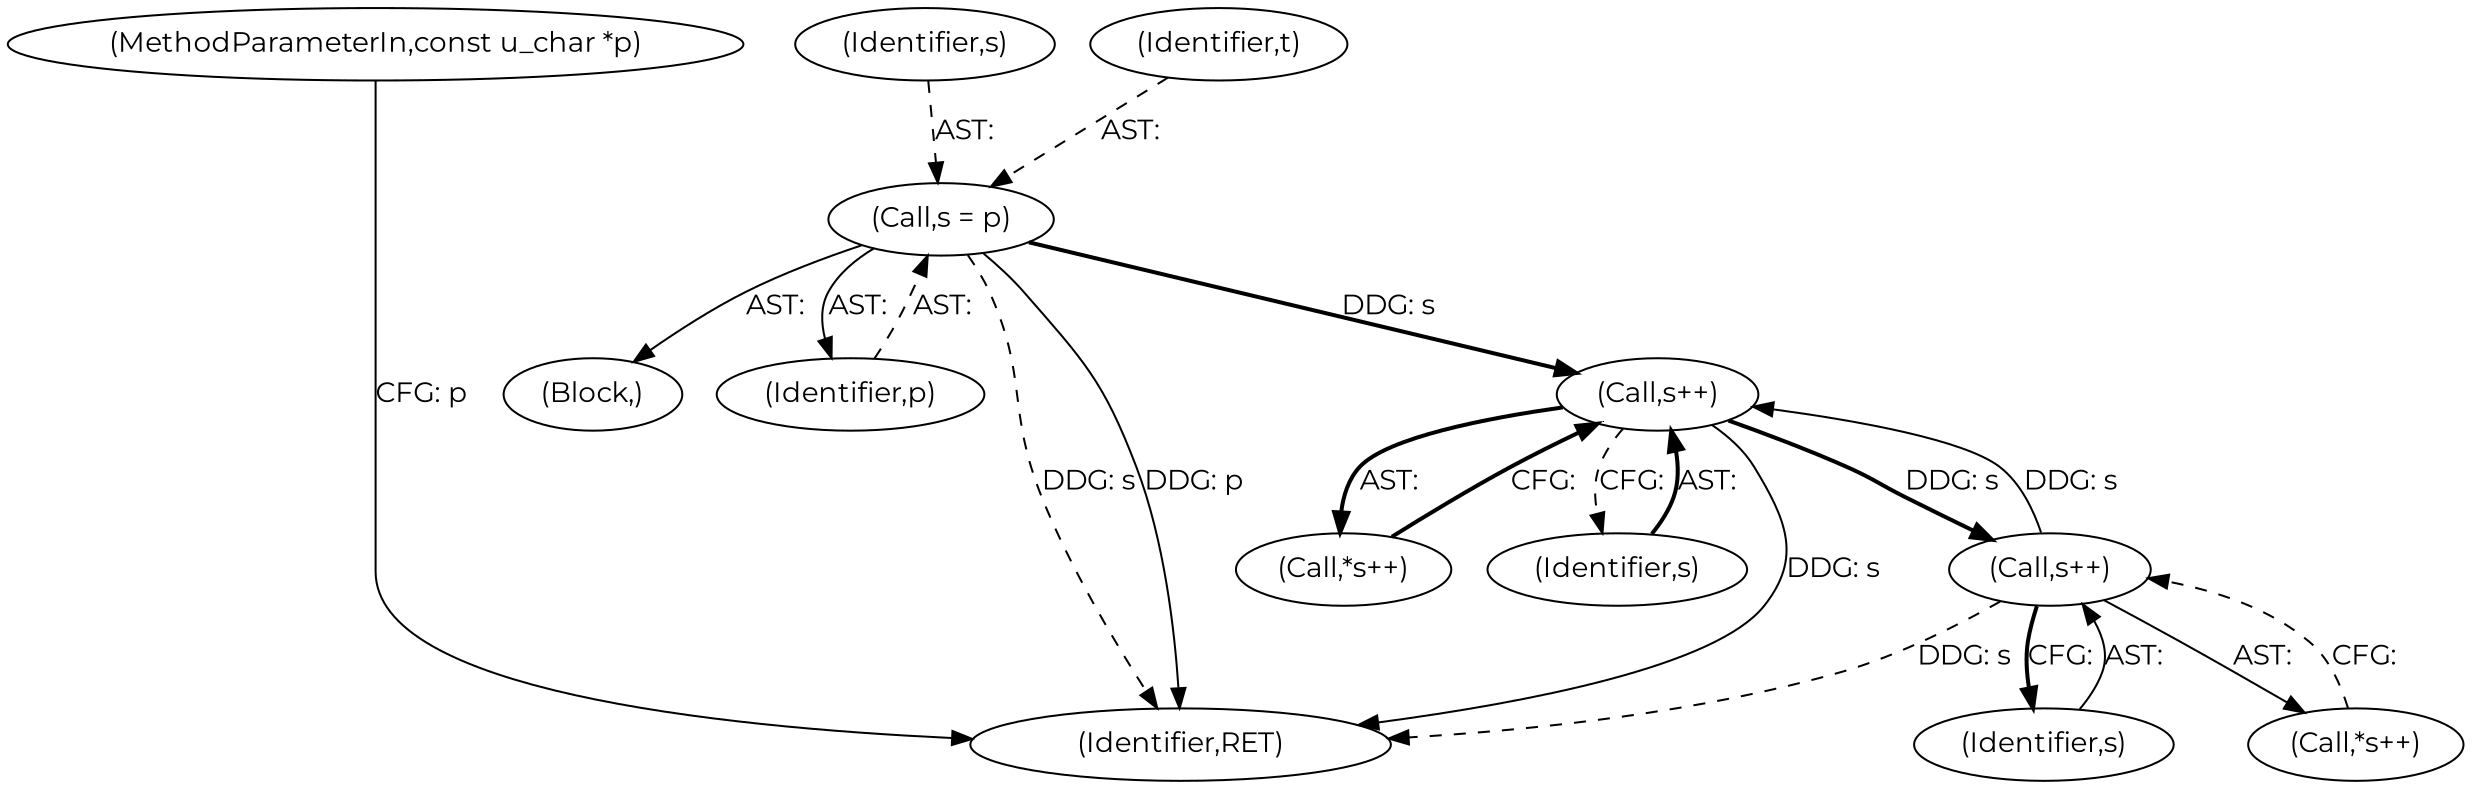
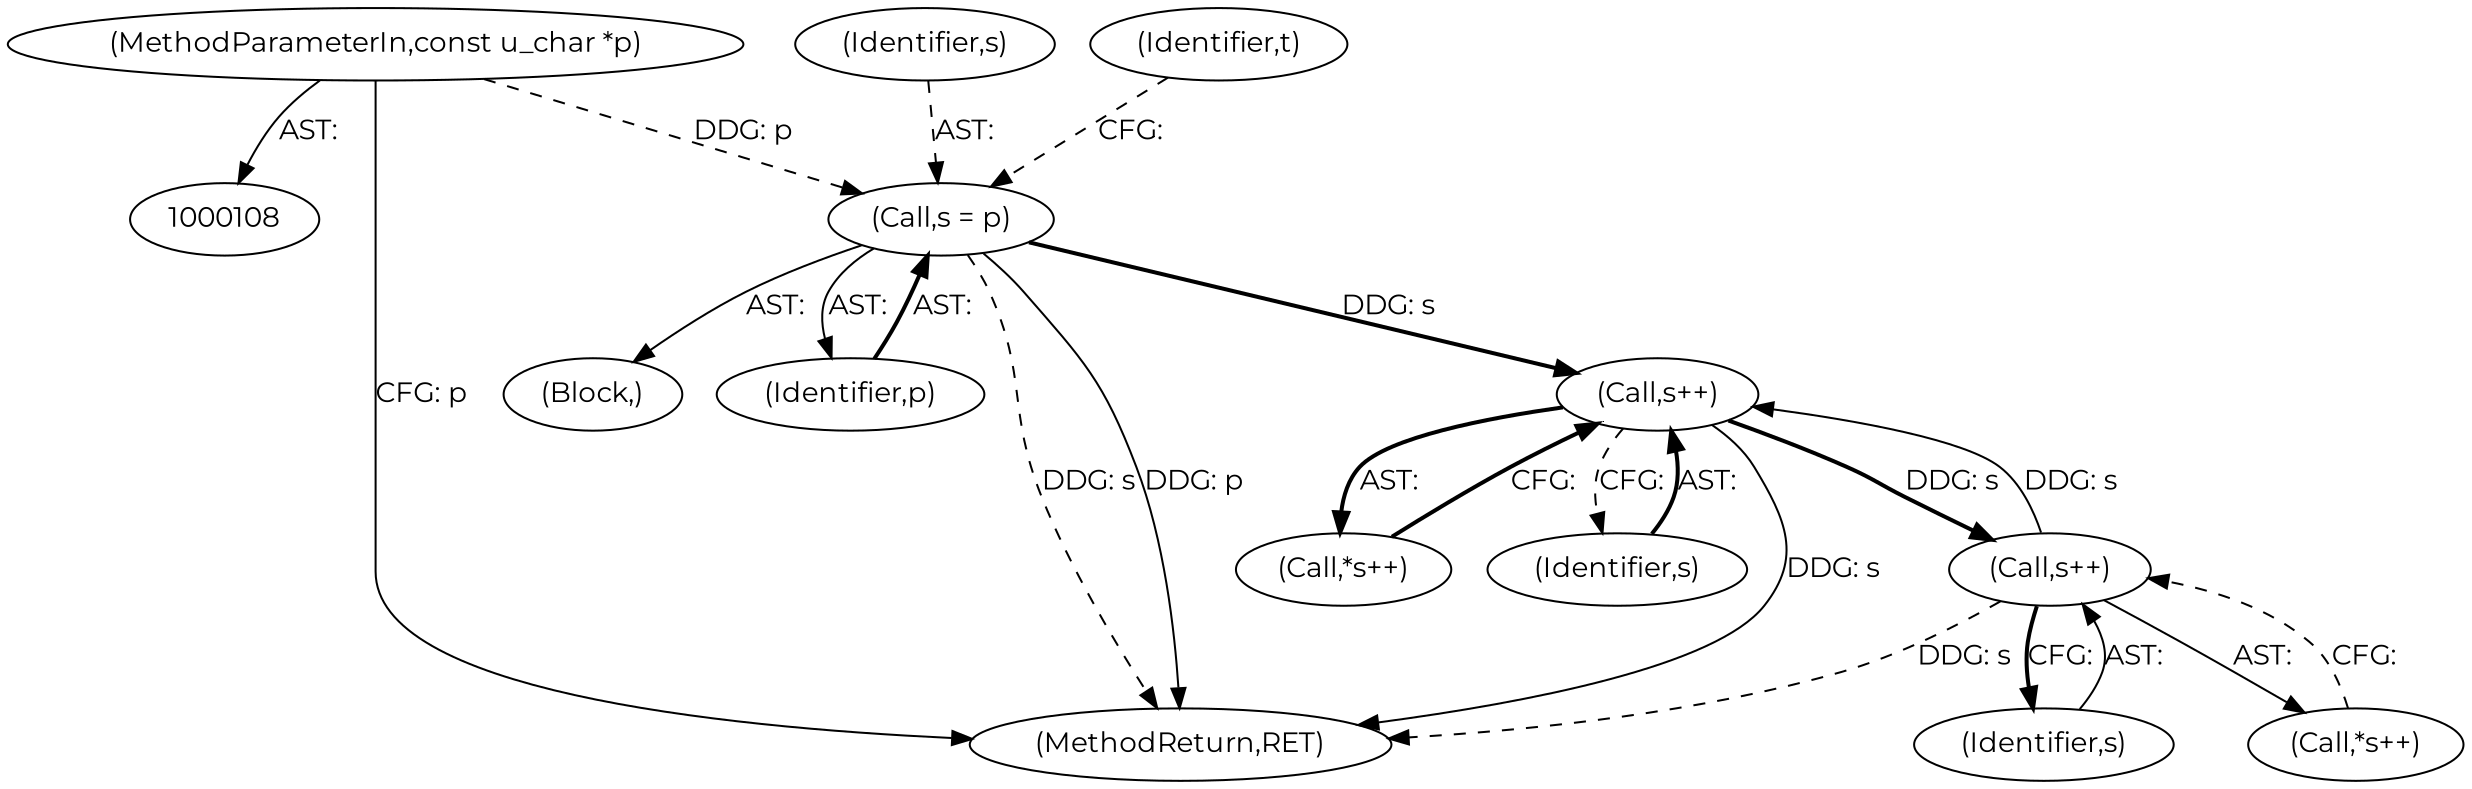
(1135, 132) -> (1135, 132)
none -> (663, 133)
none -> (225, 219)
(899, 318) -> (899, 318)
(1181, 745) -> (1181, 745)
